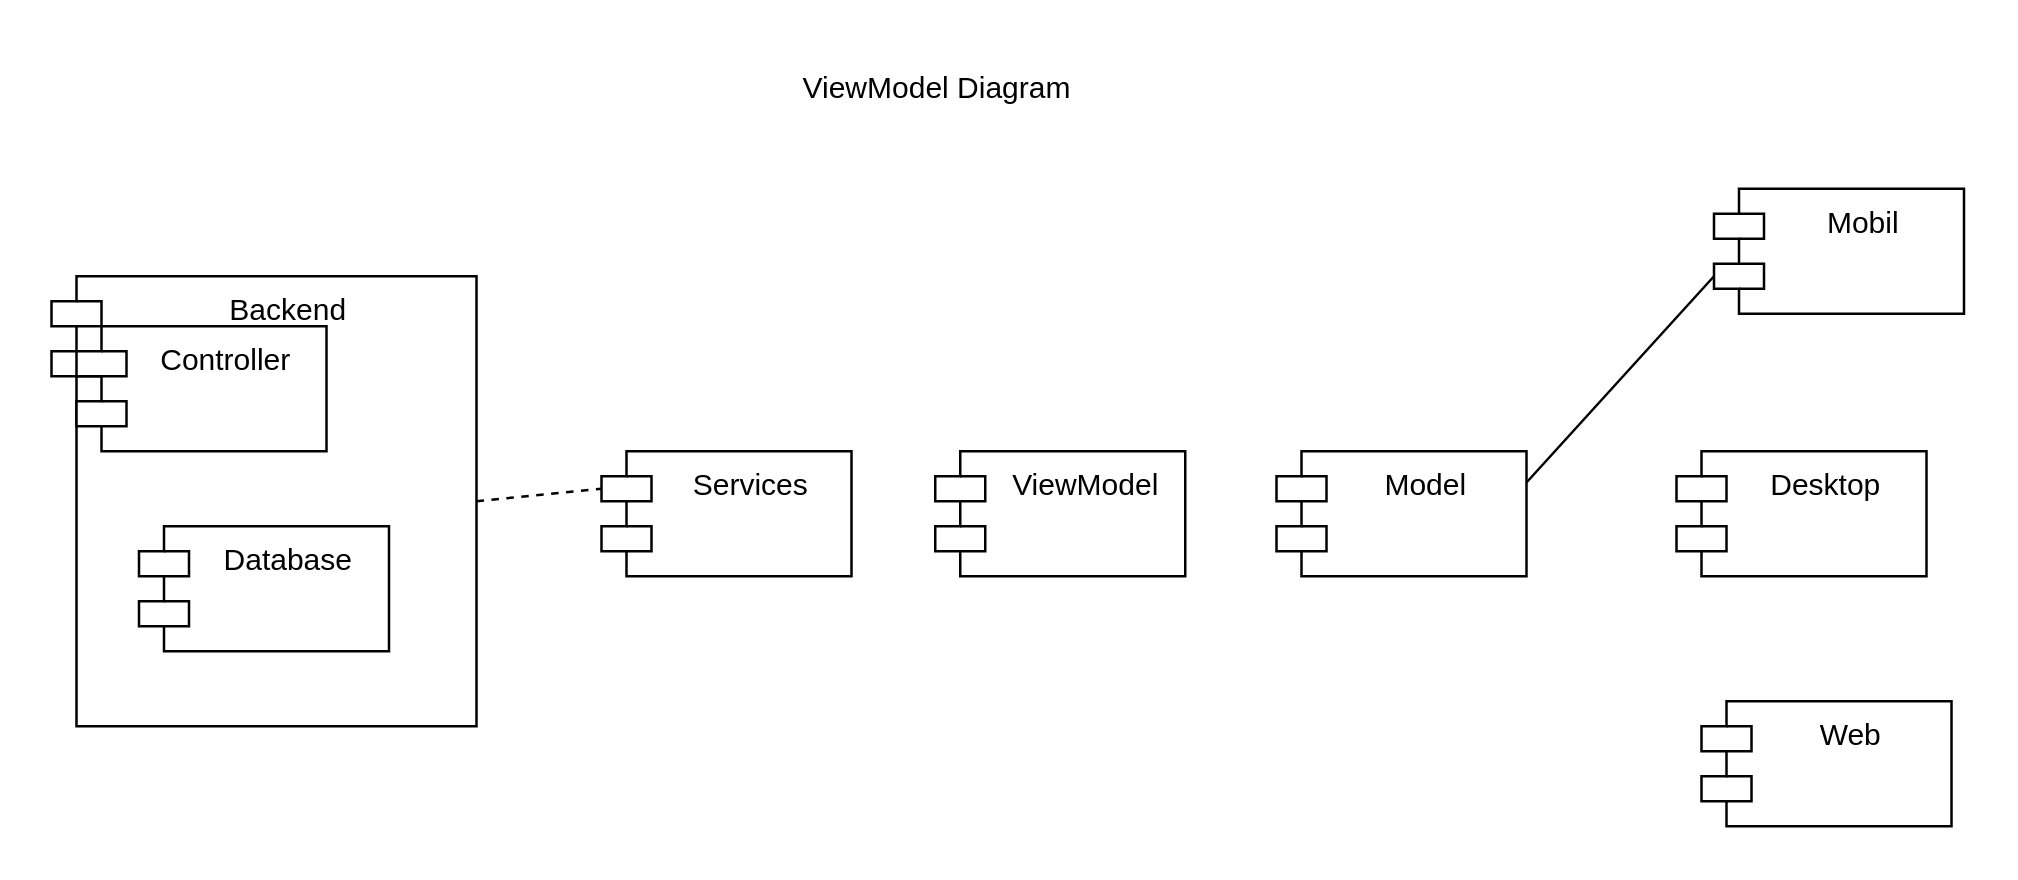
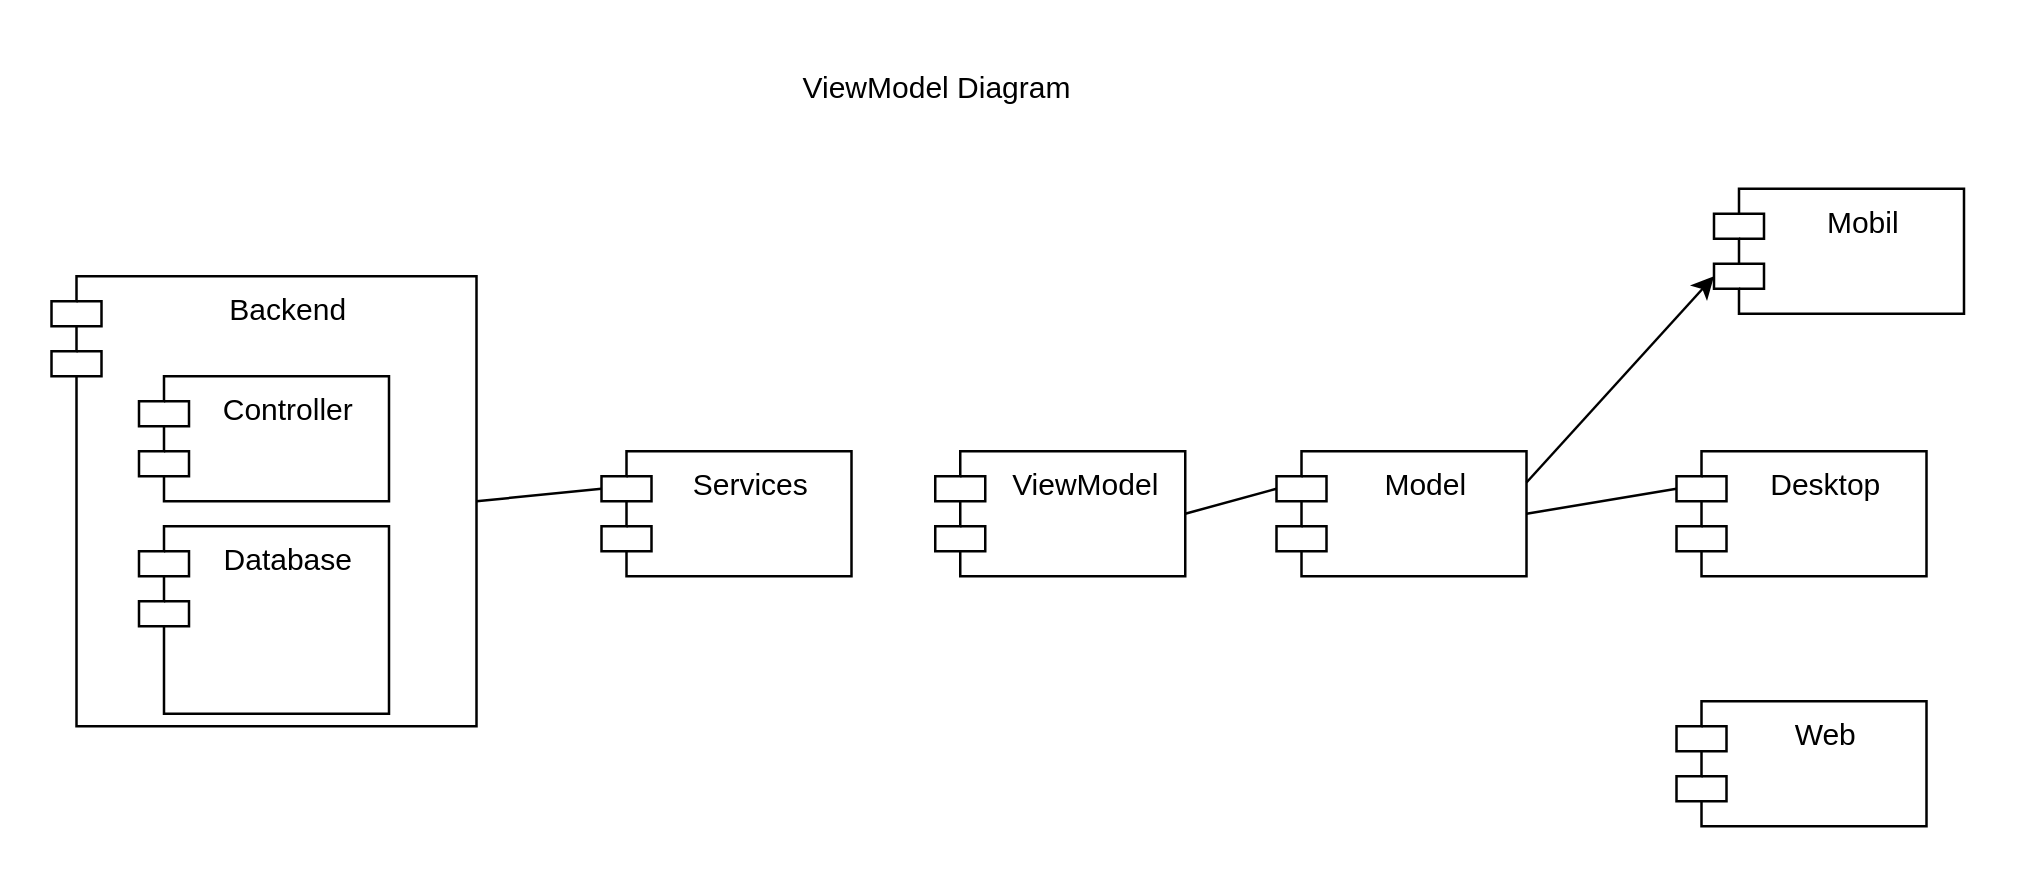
(1706, 284) -> (1702, 290)
(201, 389) -> (264, 439)
(537, 495) -> (537, 495)
none -> (1231, 501)
none -> (1601, 501)
(264, 589) -> (264, 620)
(1826, 764) -> (1801, 764)
